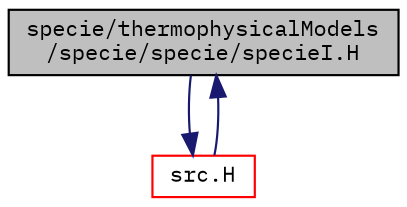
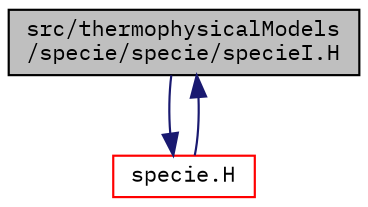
(204, 42) -> (184, 42)
(204, 176) -> (184, 176)
